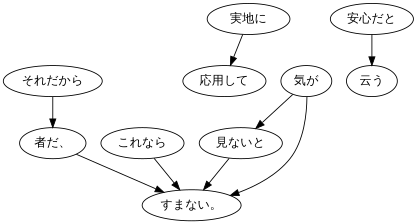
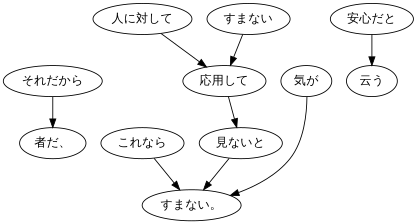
none -> (142, 19)
(249, 19) -> (249, 19)
(278, 108) -> (231, 108)
(116, 172) -> none
